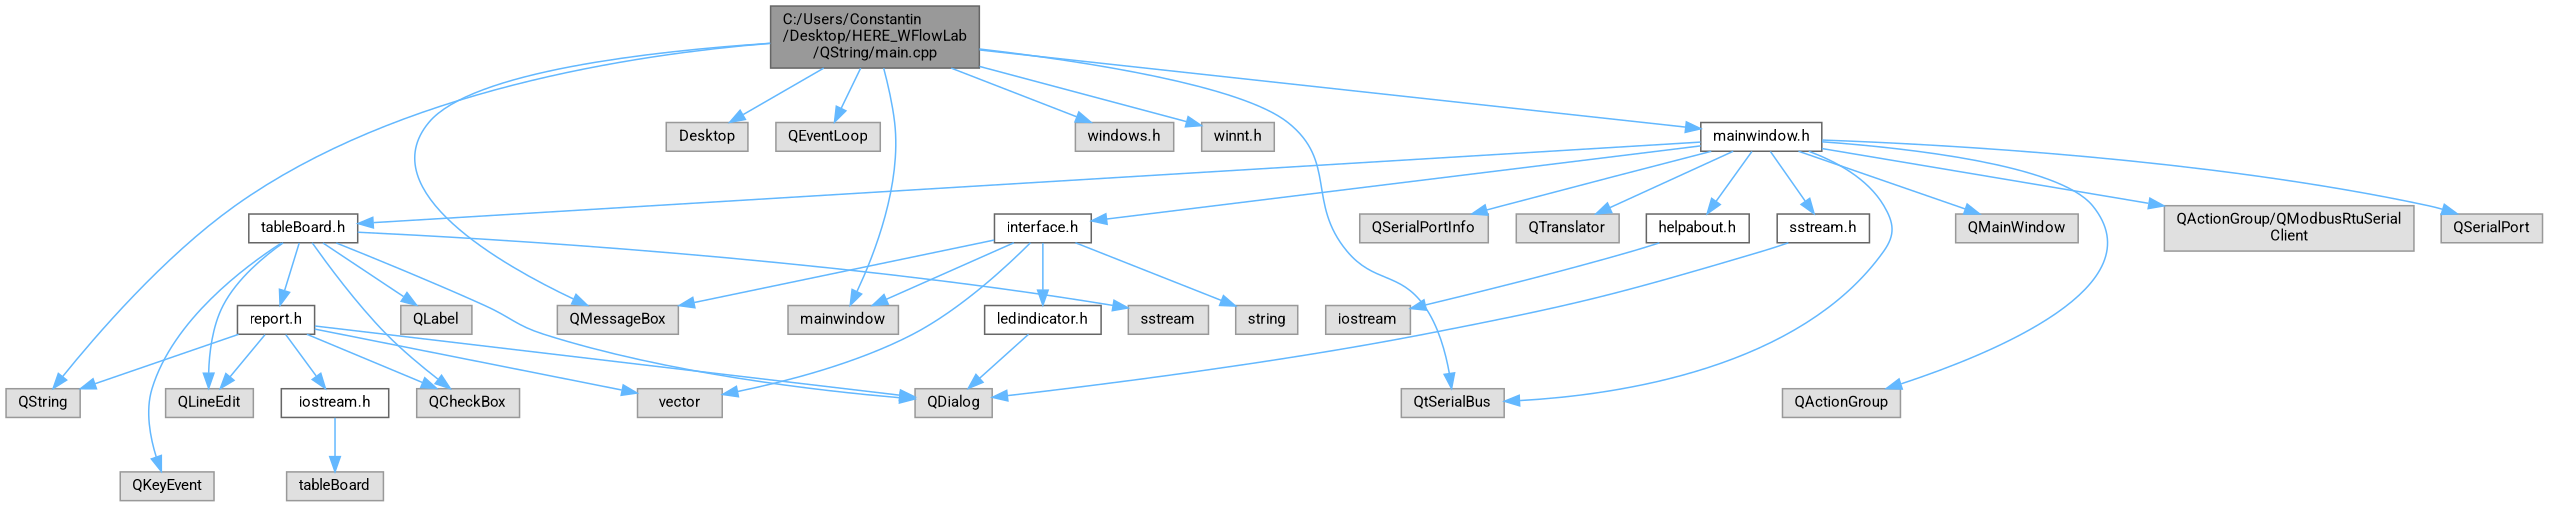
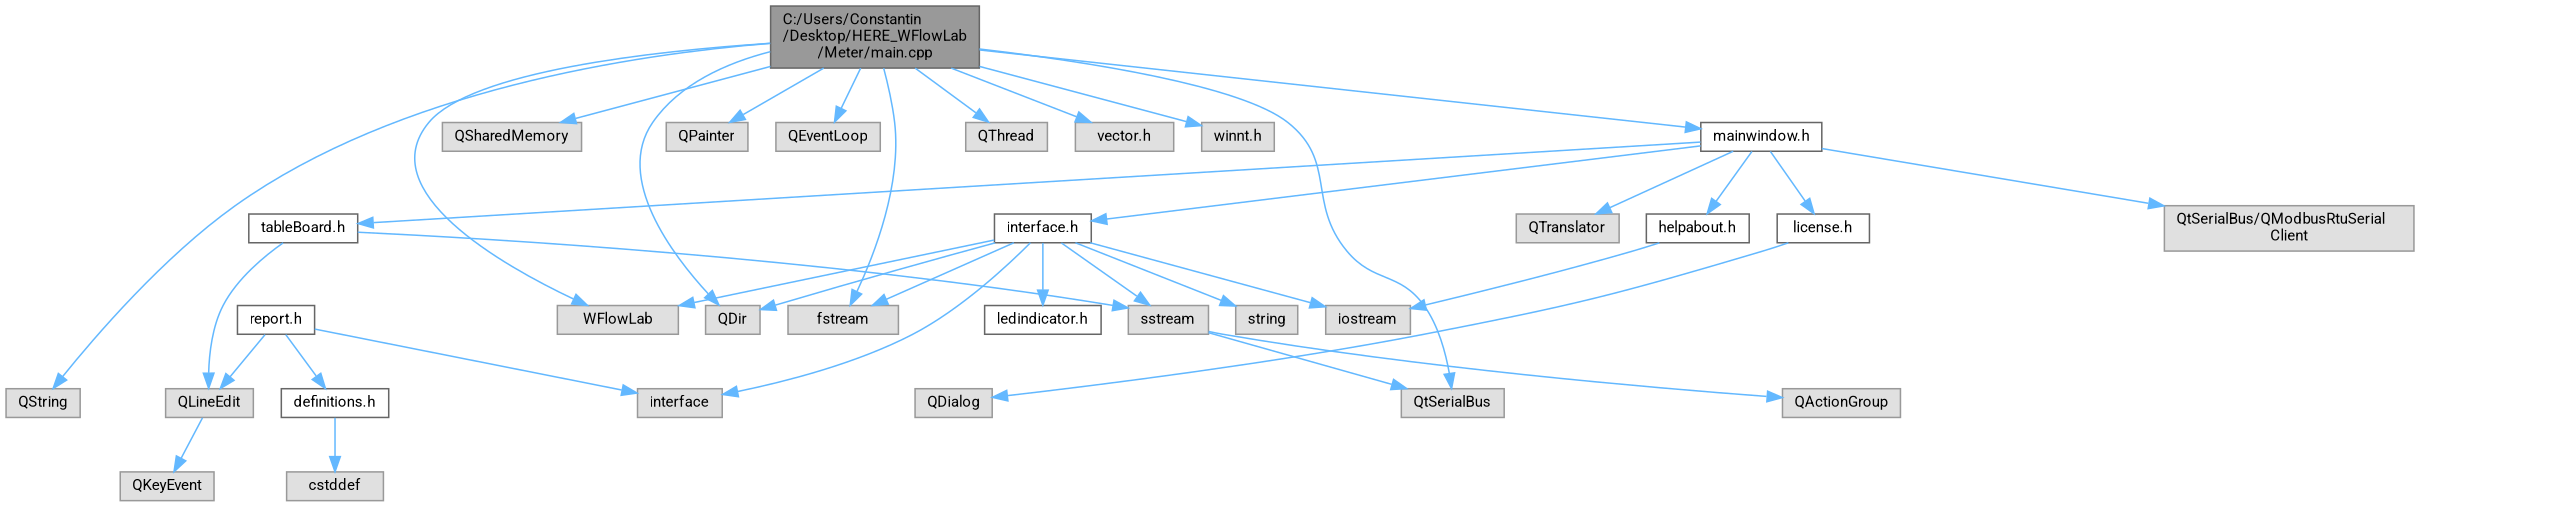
(875, 37) -> (875, 37)
none -> (512, 137)
(707, 137) -> (707, 137)
none -> (1007, 137)
(1125, 137) -> (1125, 137)
(2097, 214) -> (1487, 370)
(1424, 228) -> none
(1823, 228) -> (1823, 228)
(2017, 228) -> none
(2289, 228) -> (2289, 228)
(2492, 228) -> none
(292, 267) -> none
none -> (1099, 270)
none -> (1200, 273)
(436, 320) -> none
(618, 320) -> (618, 320)
none -> (733, 320)
(843, 320) -> (843, 320)
(182, 332) -> (192, 438)
(1784, 335) -> (1318, 364)
(595, 349) -> none
(181, 354) -> none
(1004, 356) -> none
(593, 359) -> none
(335, 403) -> (335, 403)
(468, 403) -> none
(680, 403) -> (680, 403)
(335, 486) -> (335, 486)
